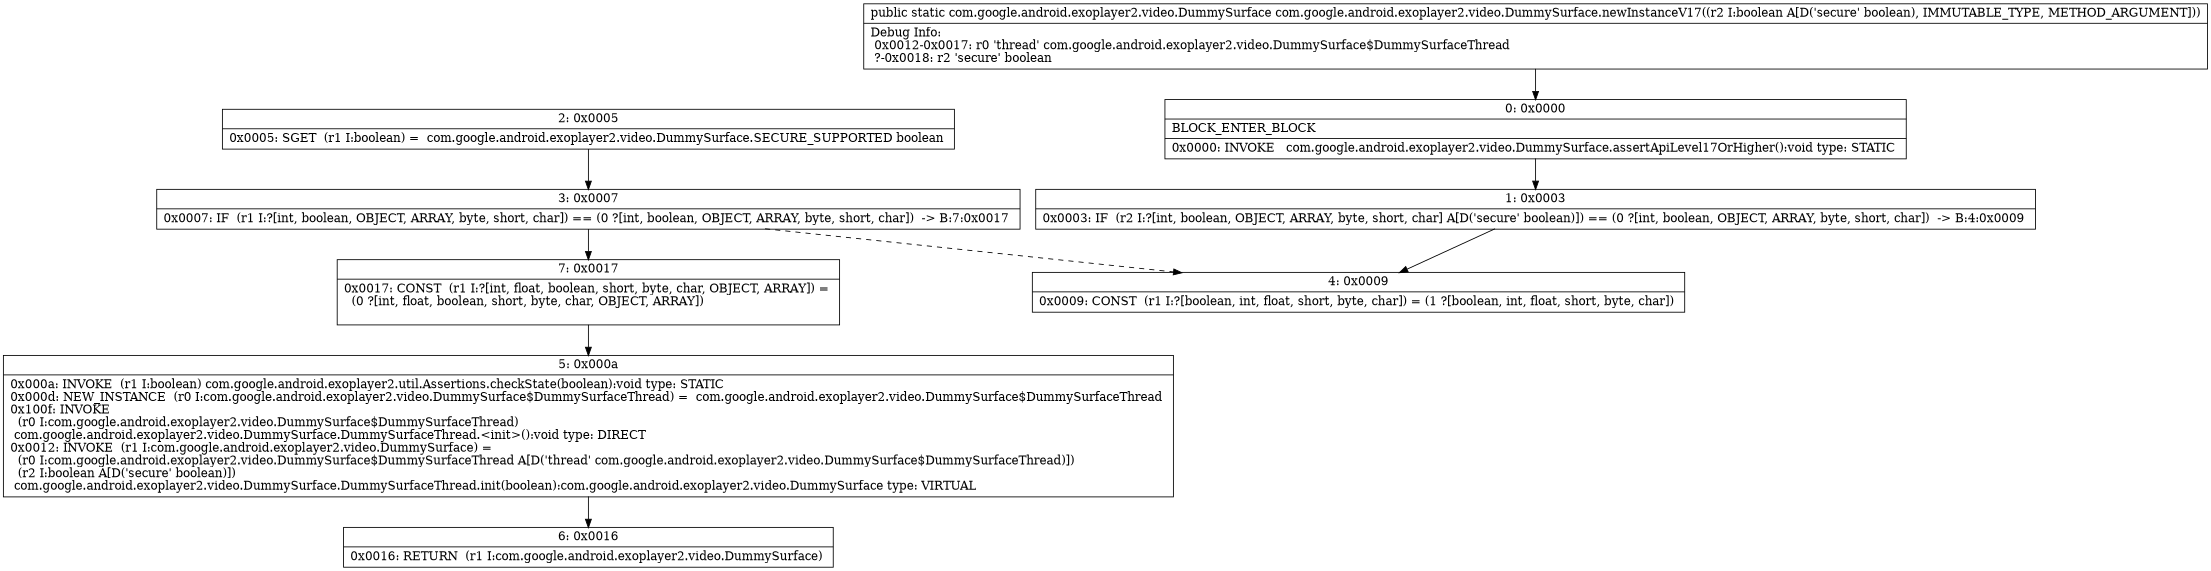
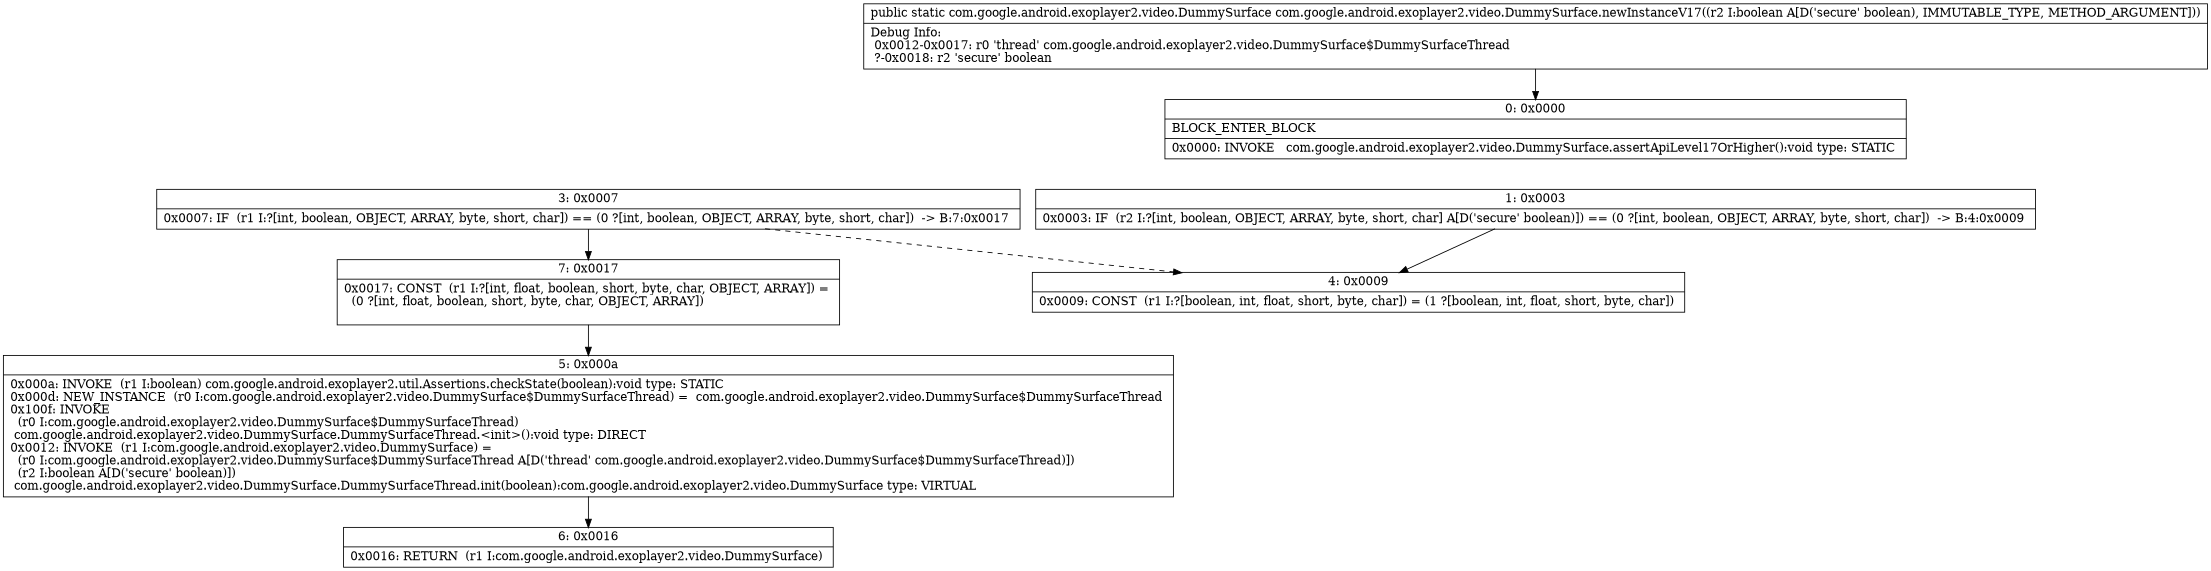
(588, 129) -> none
(1536, 170) -> none
